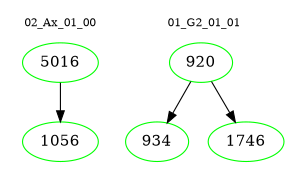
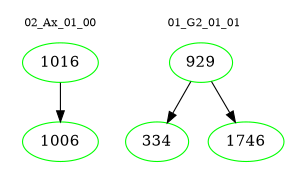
(60, 63) -> (60, 63)
(201, 63) -> (201, 63)
(60, 142) -> (60, 142)
(157, 142) -> (157, 142)
